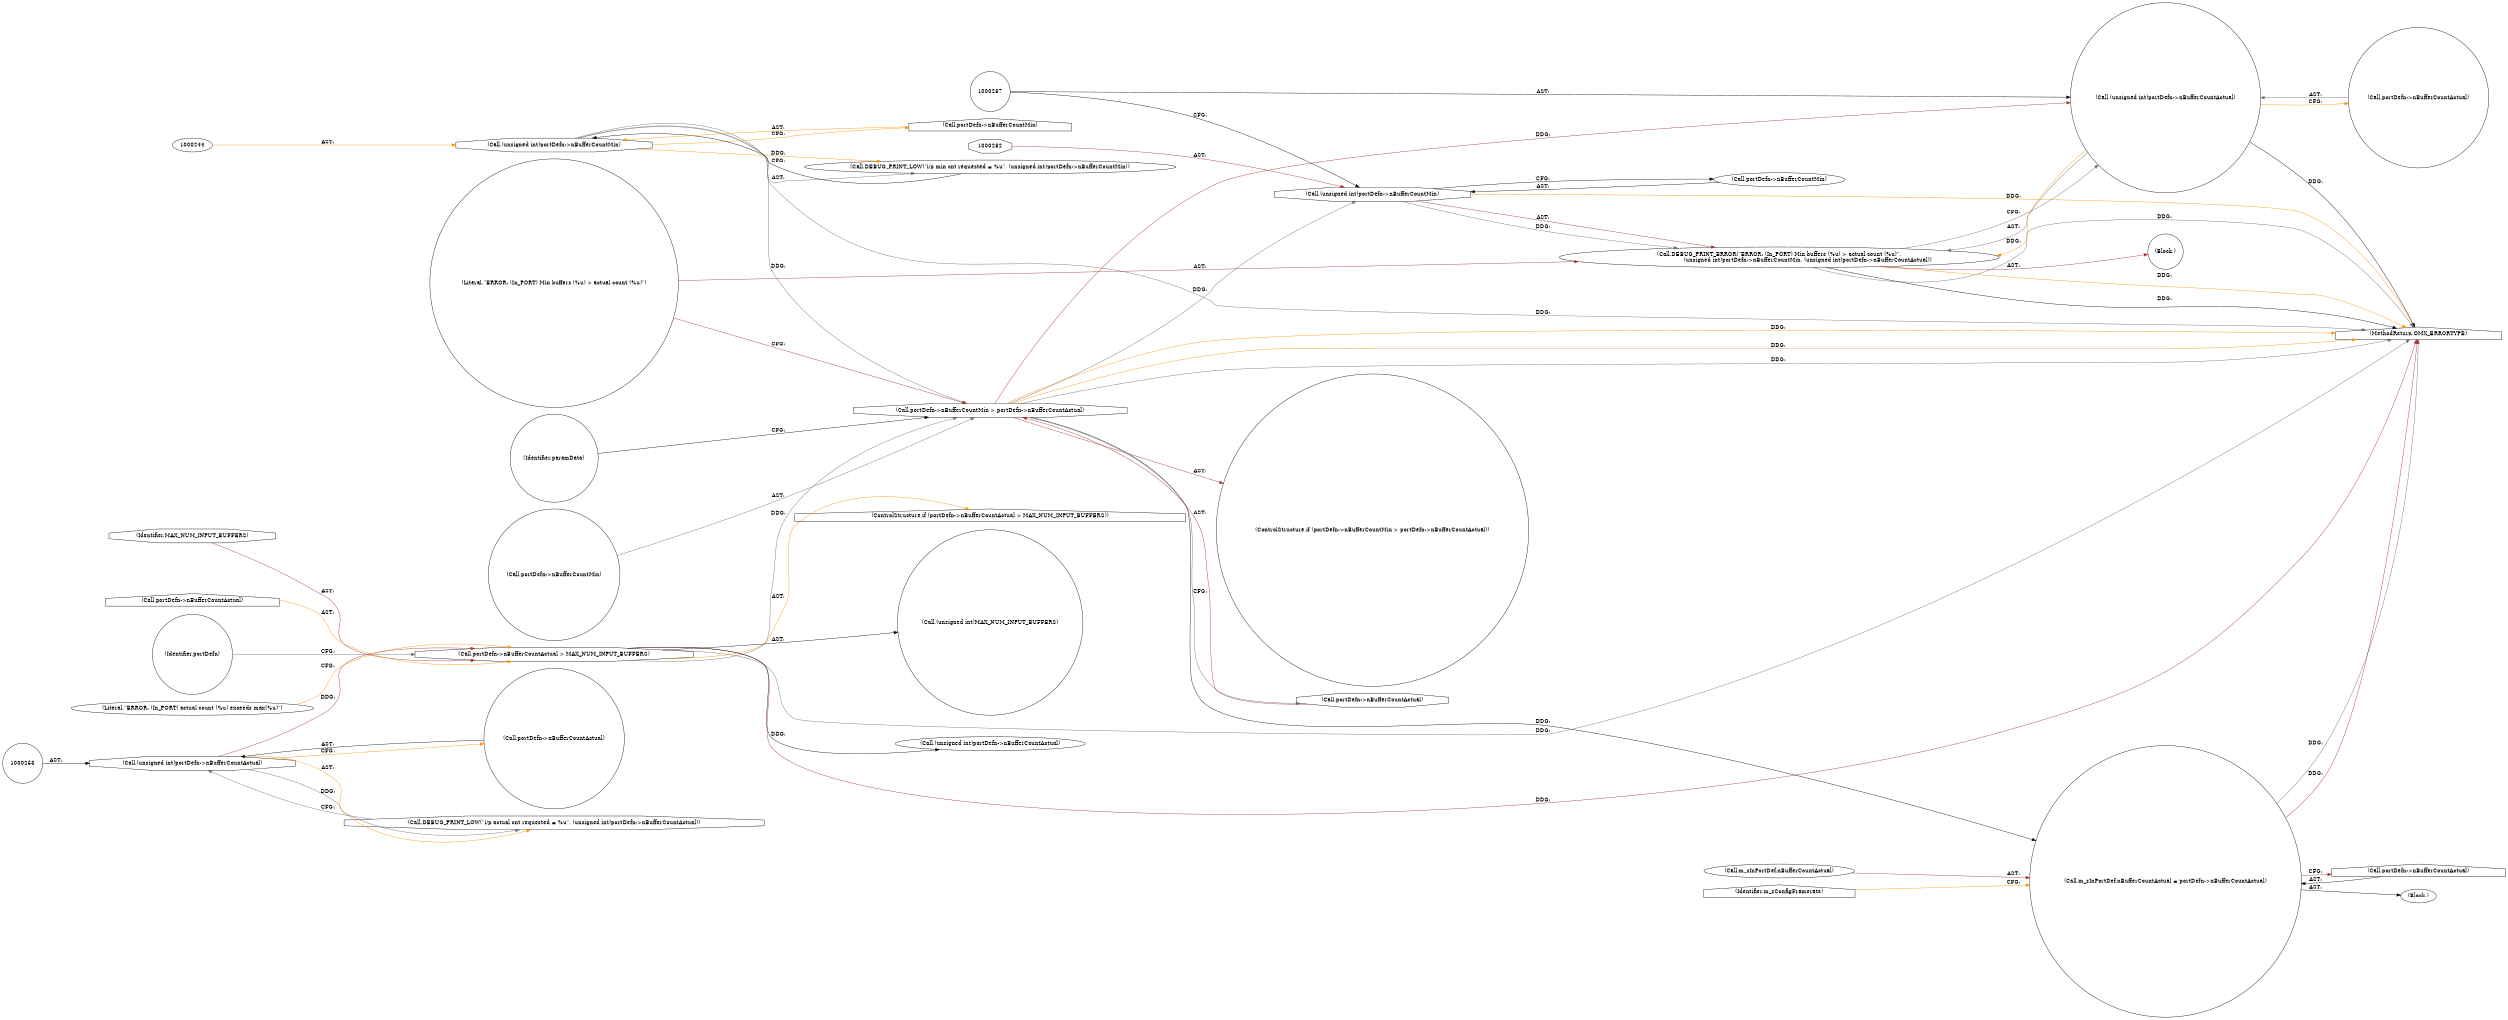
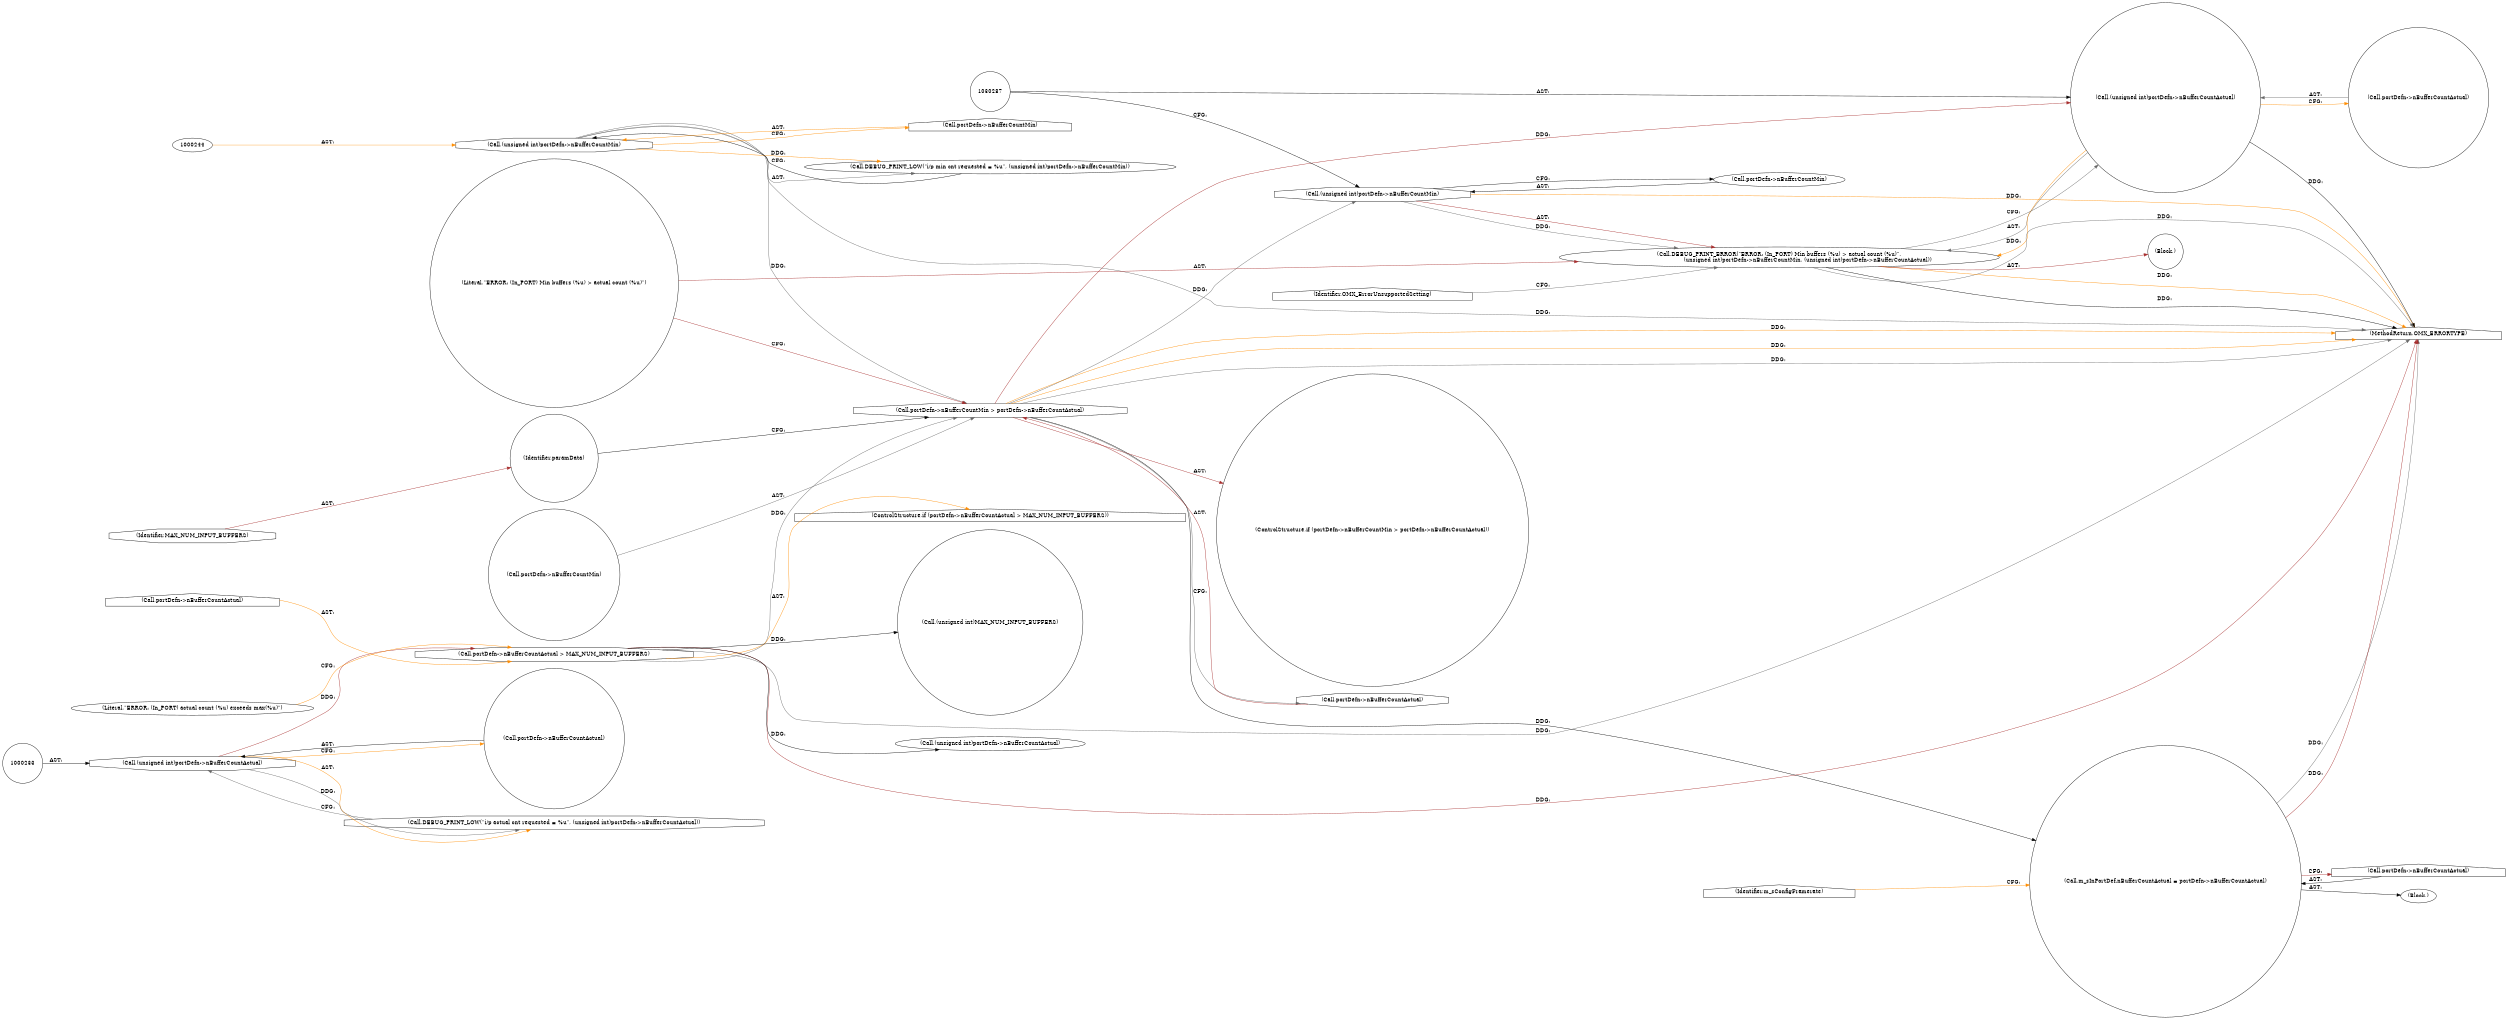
(990, 92) -> (990, 92)
(990, 146) -> none
none -> (1372, 295)
(340, 620) -> (366, 499)
(779, 640) -> (779, 640)
(192, 654) -> none
(23, 763) -> (23, 763)
(1779, 871) -> none
